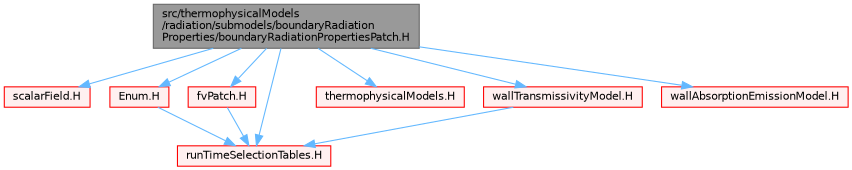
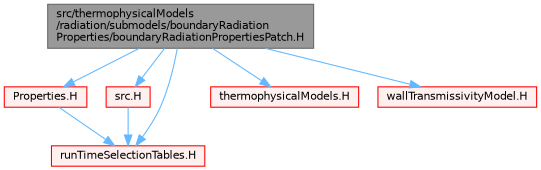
(47, 97) -> none
(139, 97) -> (46, 97)
(222, 97) -> (128, 97)
(755, 97) -> none
(414, 125) -> none
